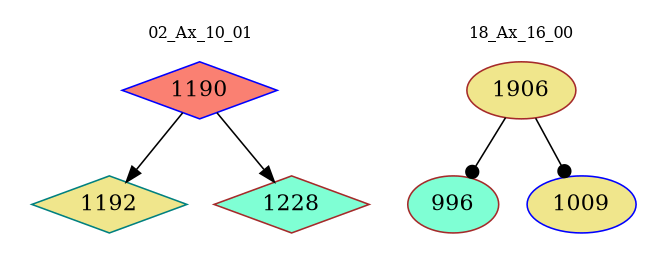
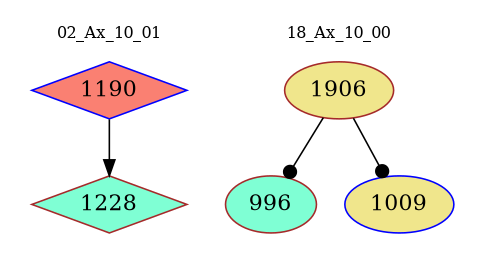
(521, 34) -> (339, 34)
(109, 204) -> none
